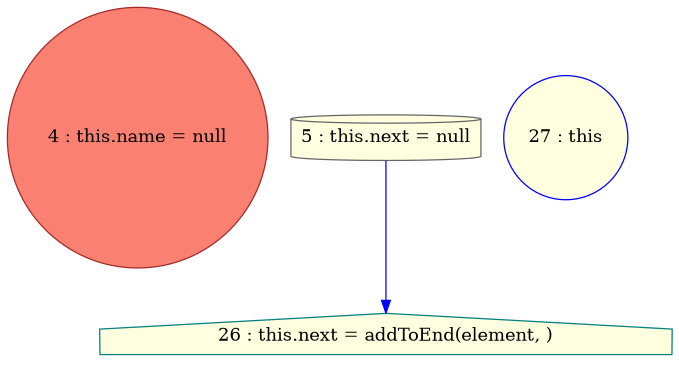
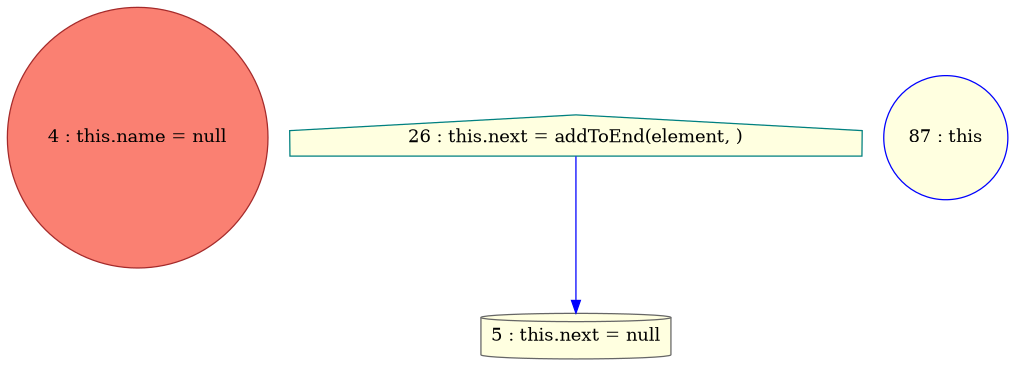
(566, 138) -> (946, 138)
(386, 230) -> (576, 228)
